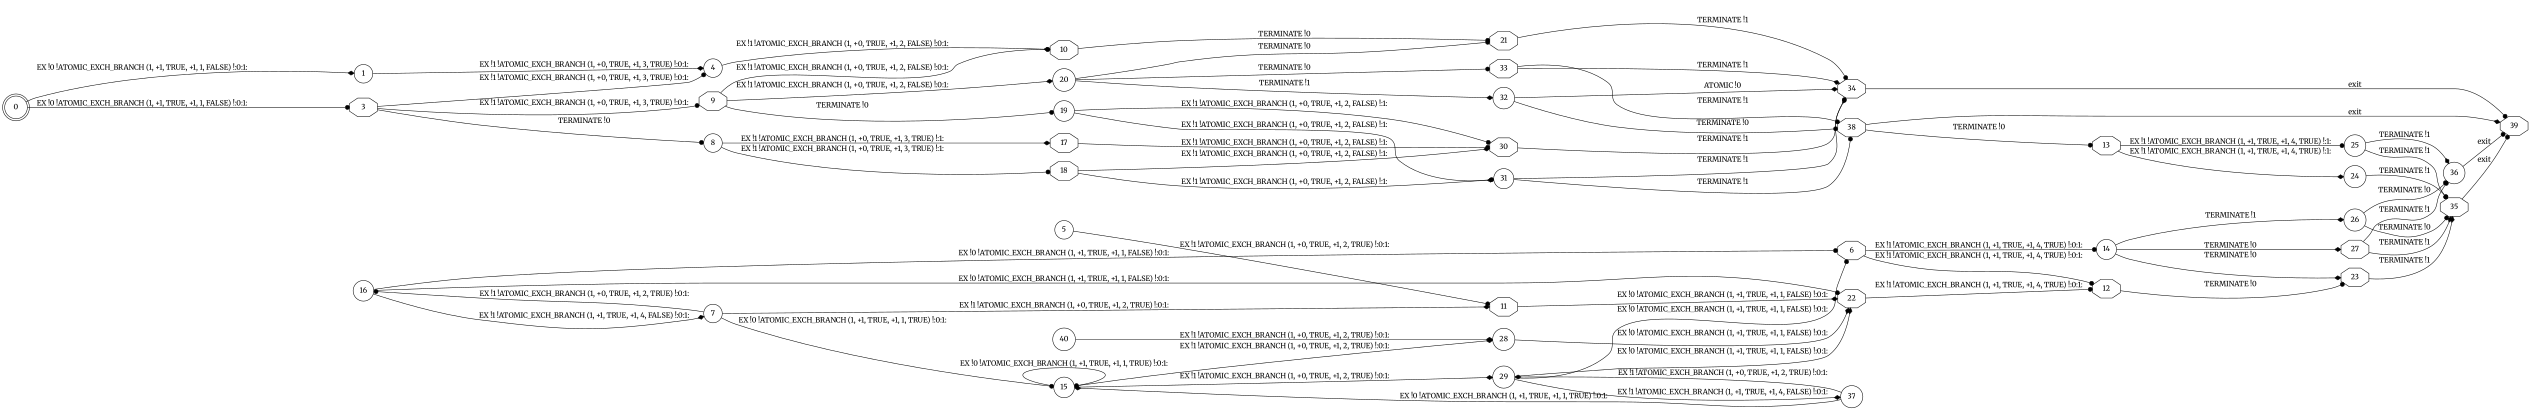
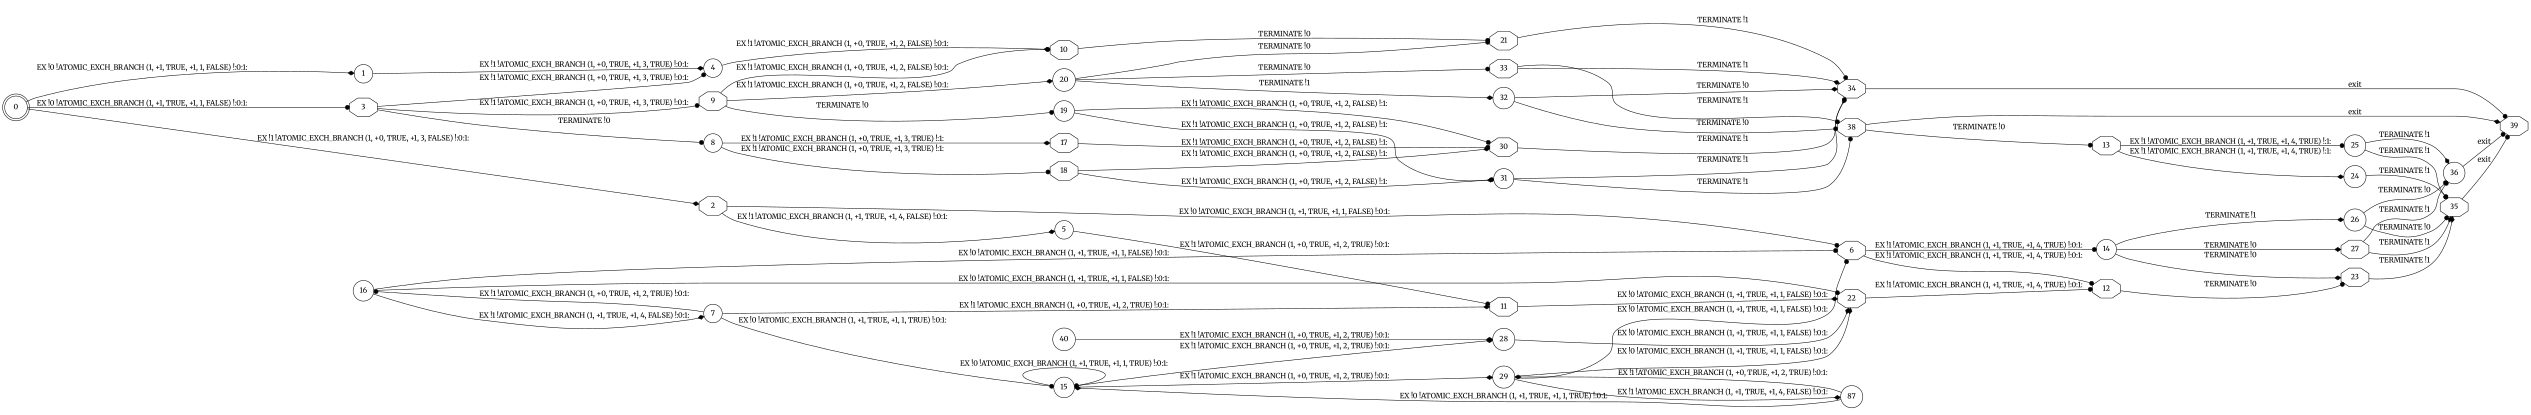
(1723, 86) -> (1723, 86)
none -> (713, 206)
(1852, 397) -> (1852, 397)
